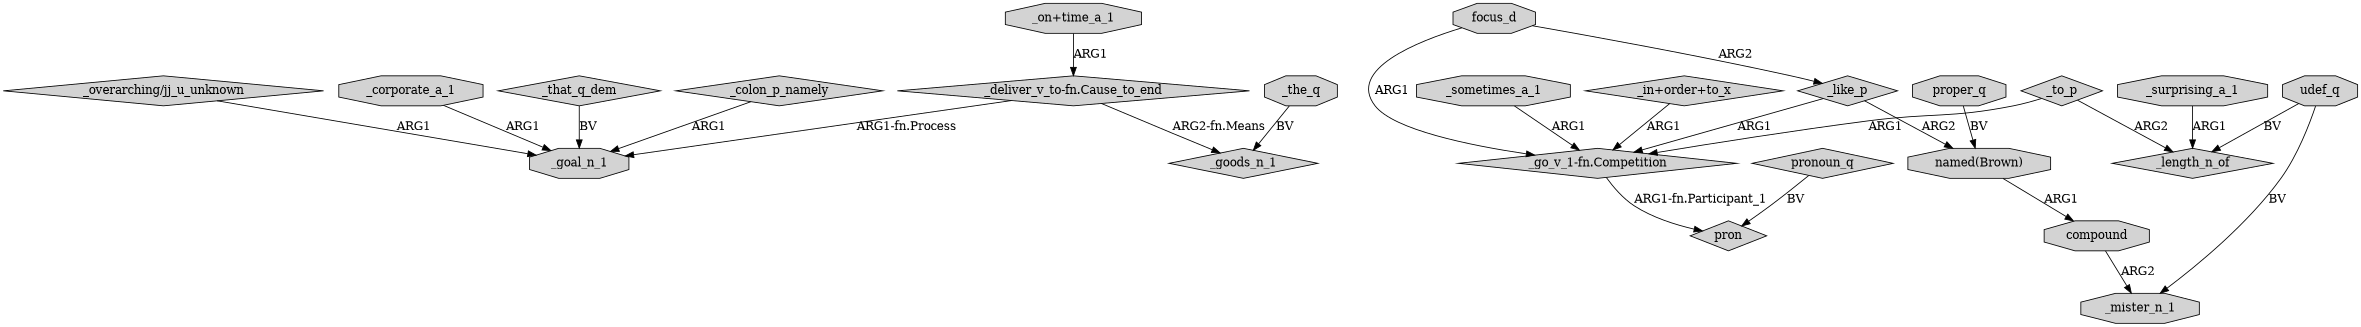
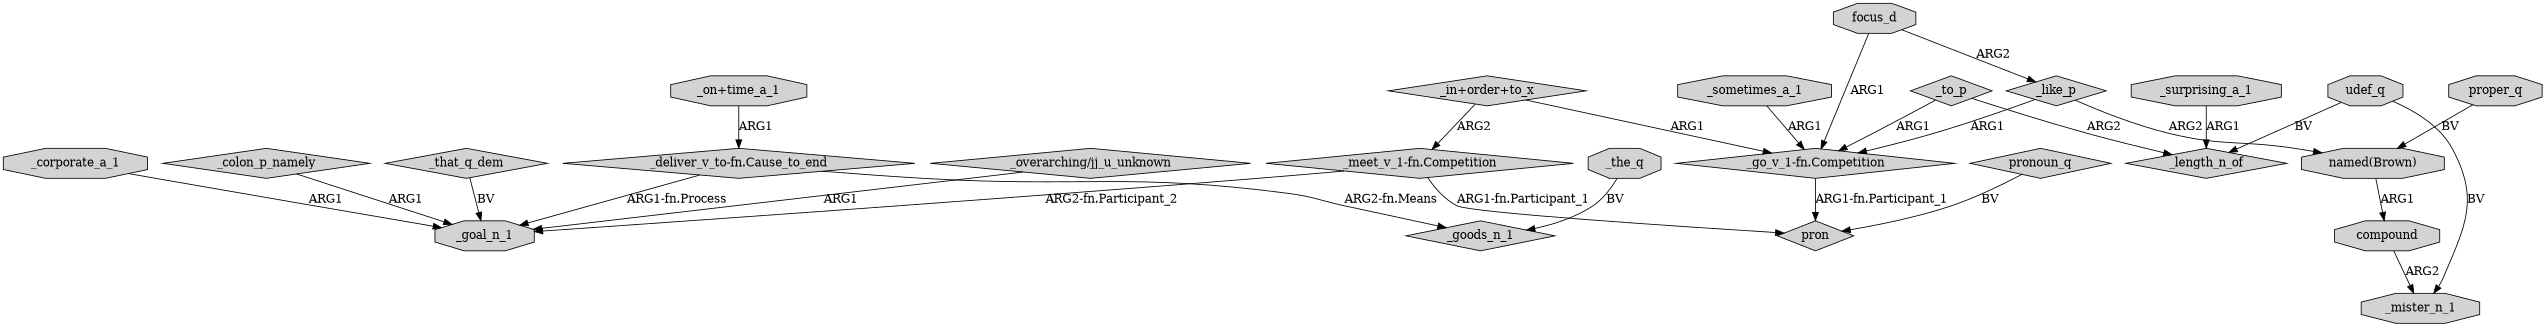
none -> (1420, 163)
